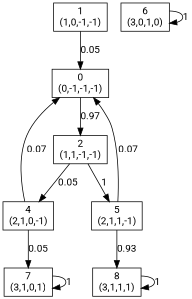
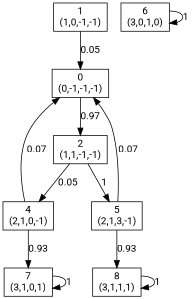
(117, 216) -> (117, 216)
(38, 249) -> (38, 249)
